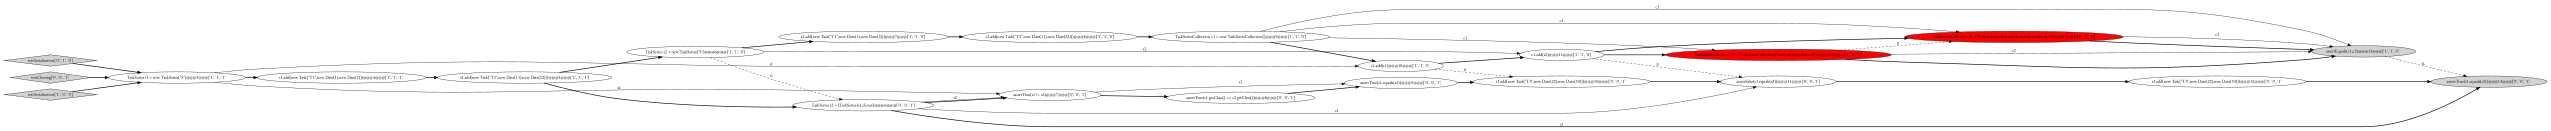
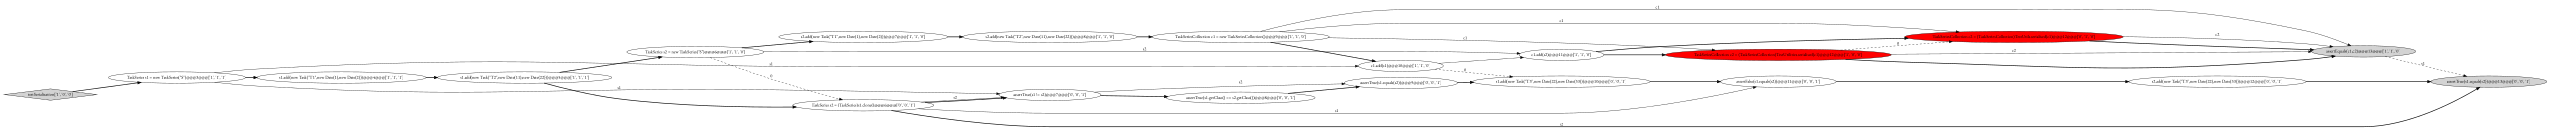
(1480, 60) -> (1480, 60)
(50, 61) -> none
(1666, 68) -> none
(50, 78) -> none
